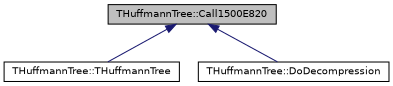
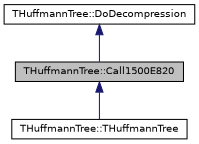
(248, 46) -> (99, 48)
